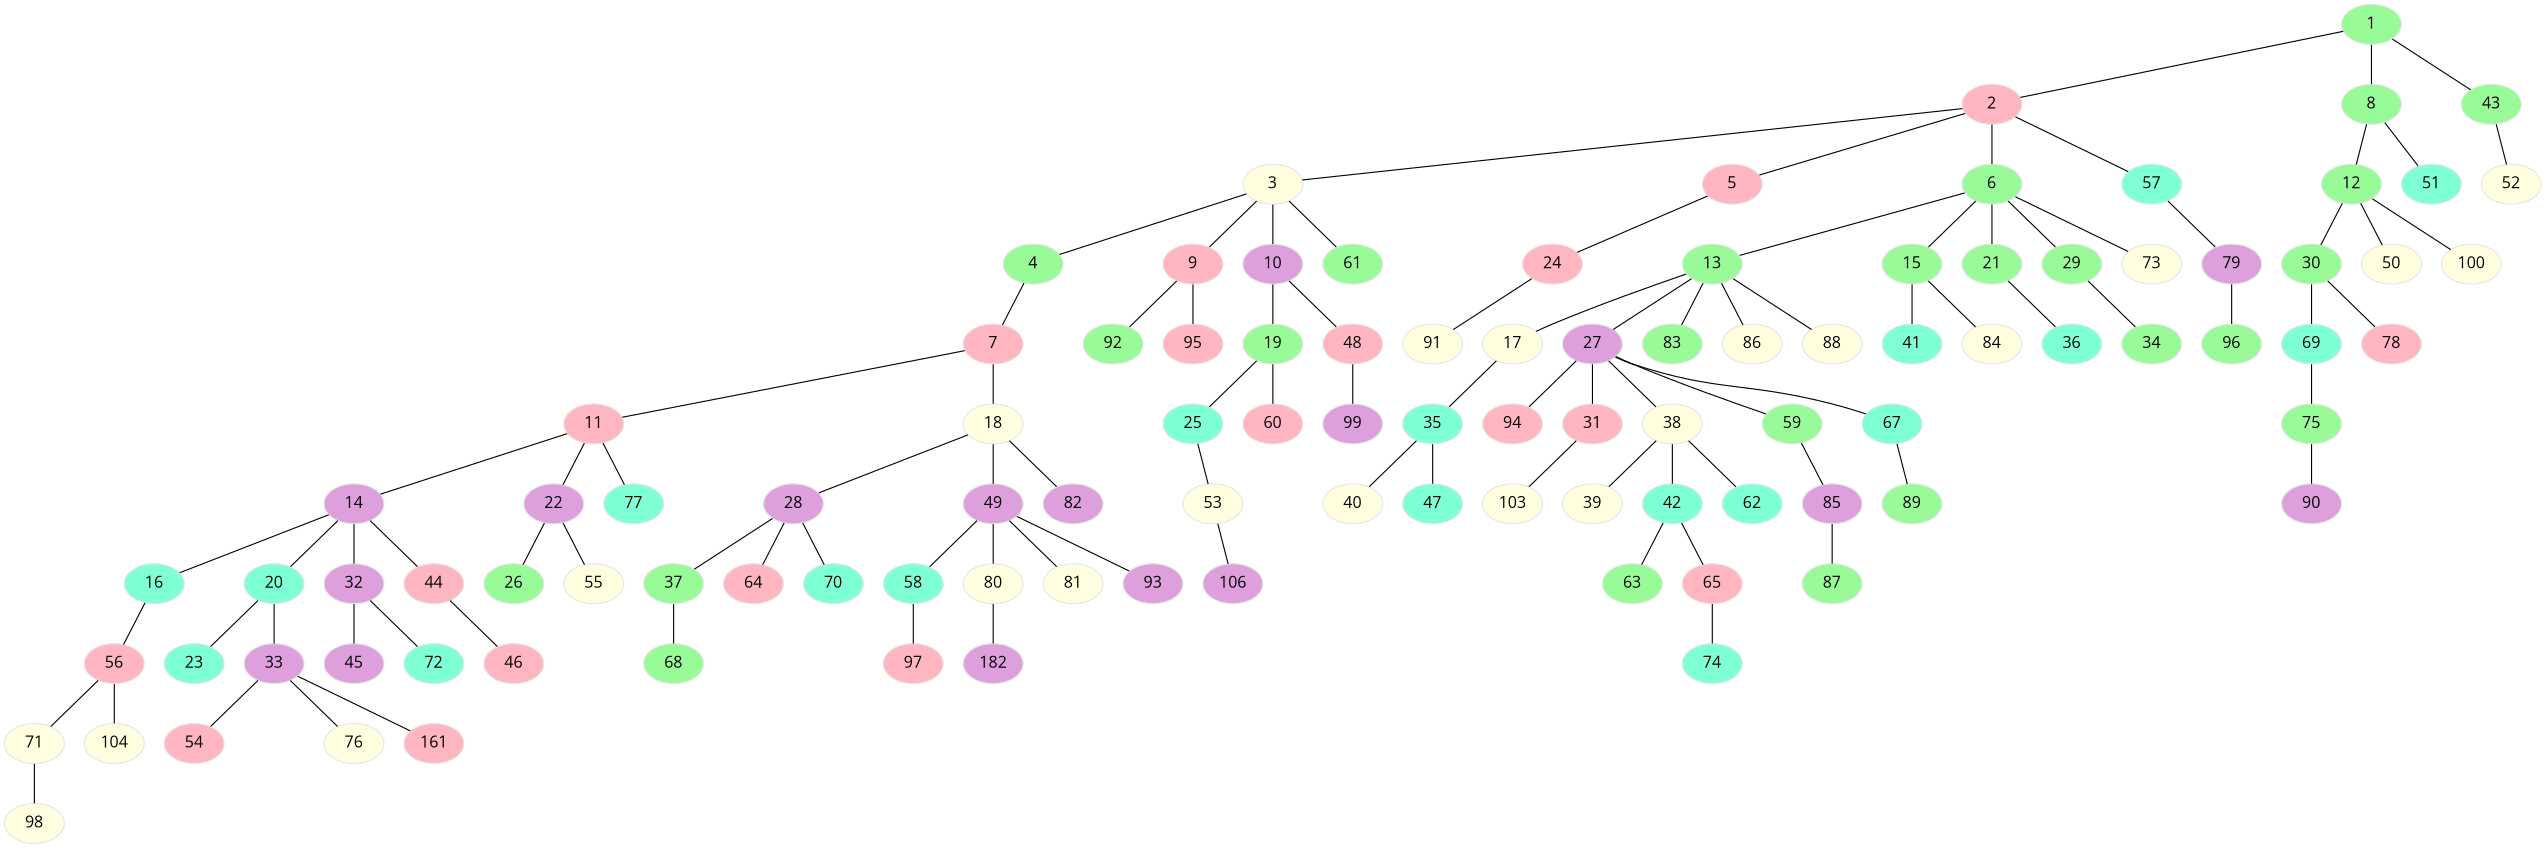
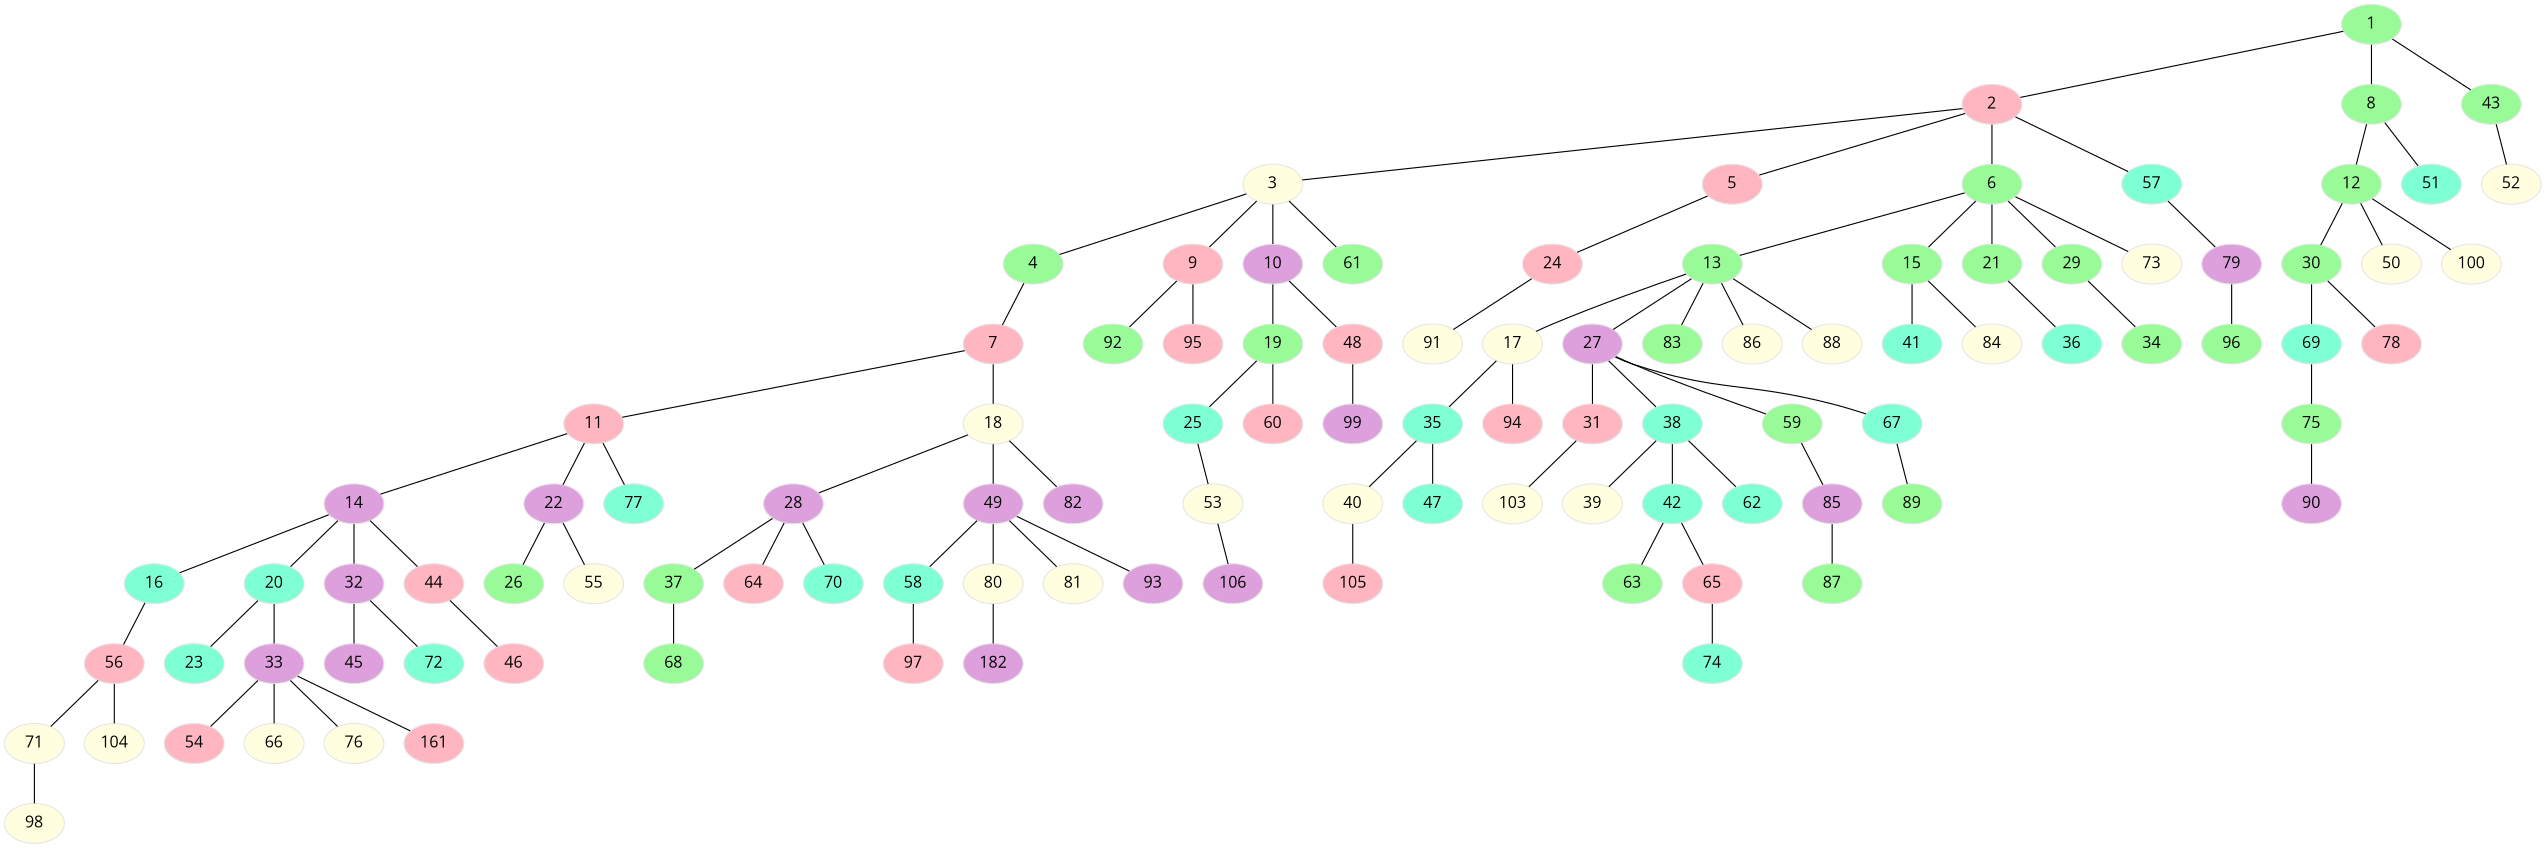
(1553, 384) -> (1513, 384)
(1672, 424) -> (1672, 424)
none -> (1353, 584)
none -> (274, 744)
